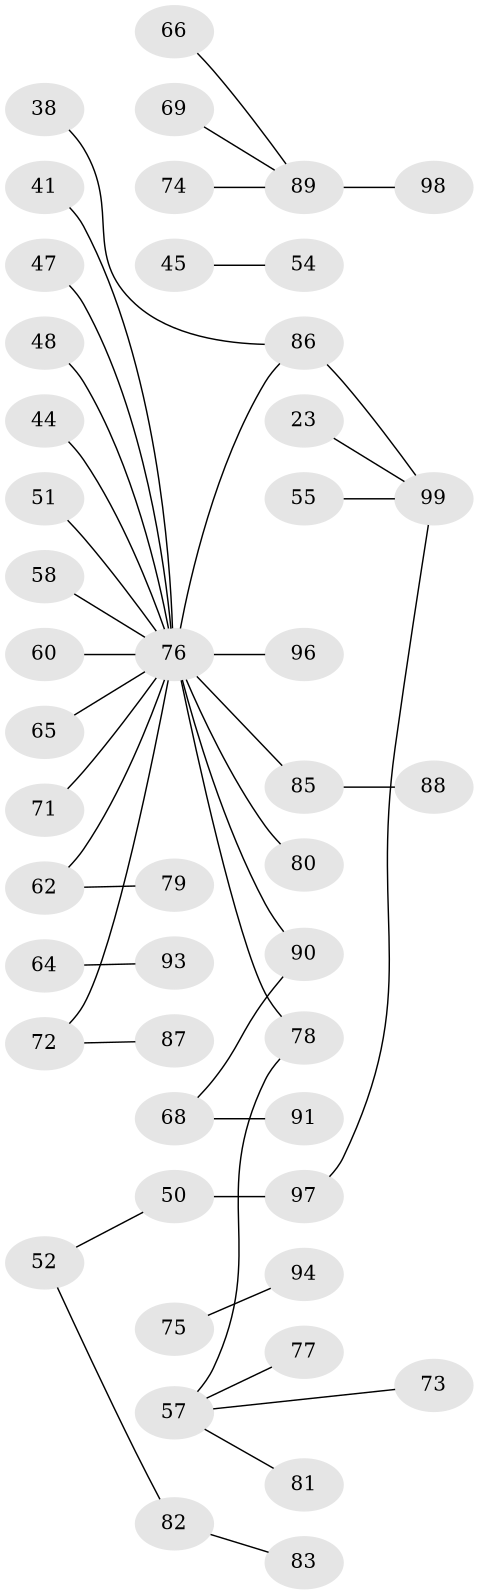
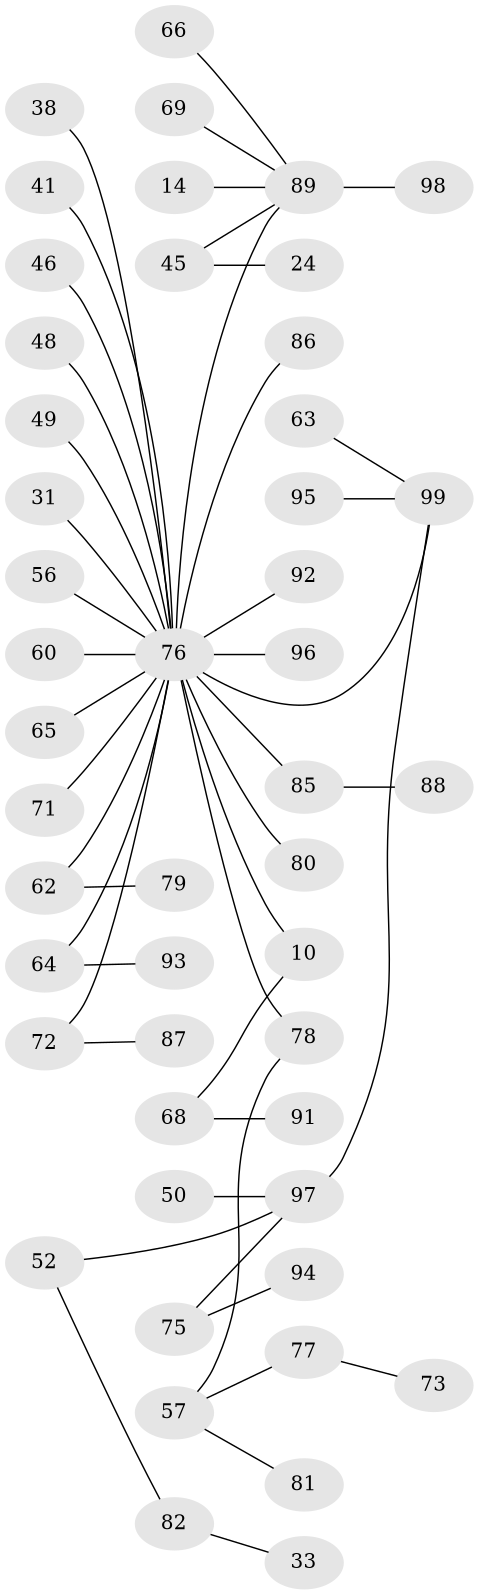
(174, 187) -> (174, 187)
none -> (239, 226)
(45, 265) -> (45, 265)
(304, 265) -> (304, 265)
(123, 290) -> (125, 298)
none -> (203, 411)
(373, 419) -> (361, 679)
(45, 421) -> (45, 421)
(304, 421) -> (304, 421)
(45, 499) -> (45, 499)
(304, 499) -> (304, 499)
(45, 577) -> (45, 577)
none -> (304, 577)
none -> (128, 832)
(304, 954) -> (304, 954)
(110, 1230) -> (180, 1244)
none -> (248, 1254)
(304, 1399) -> (369, 1369)
(304, 1563) -> (304, 1563)
